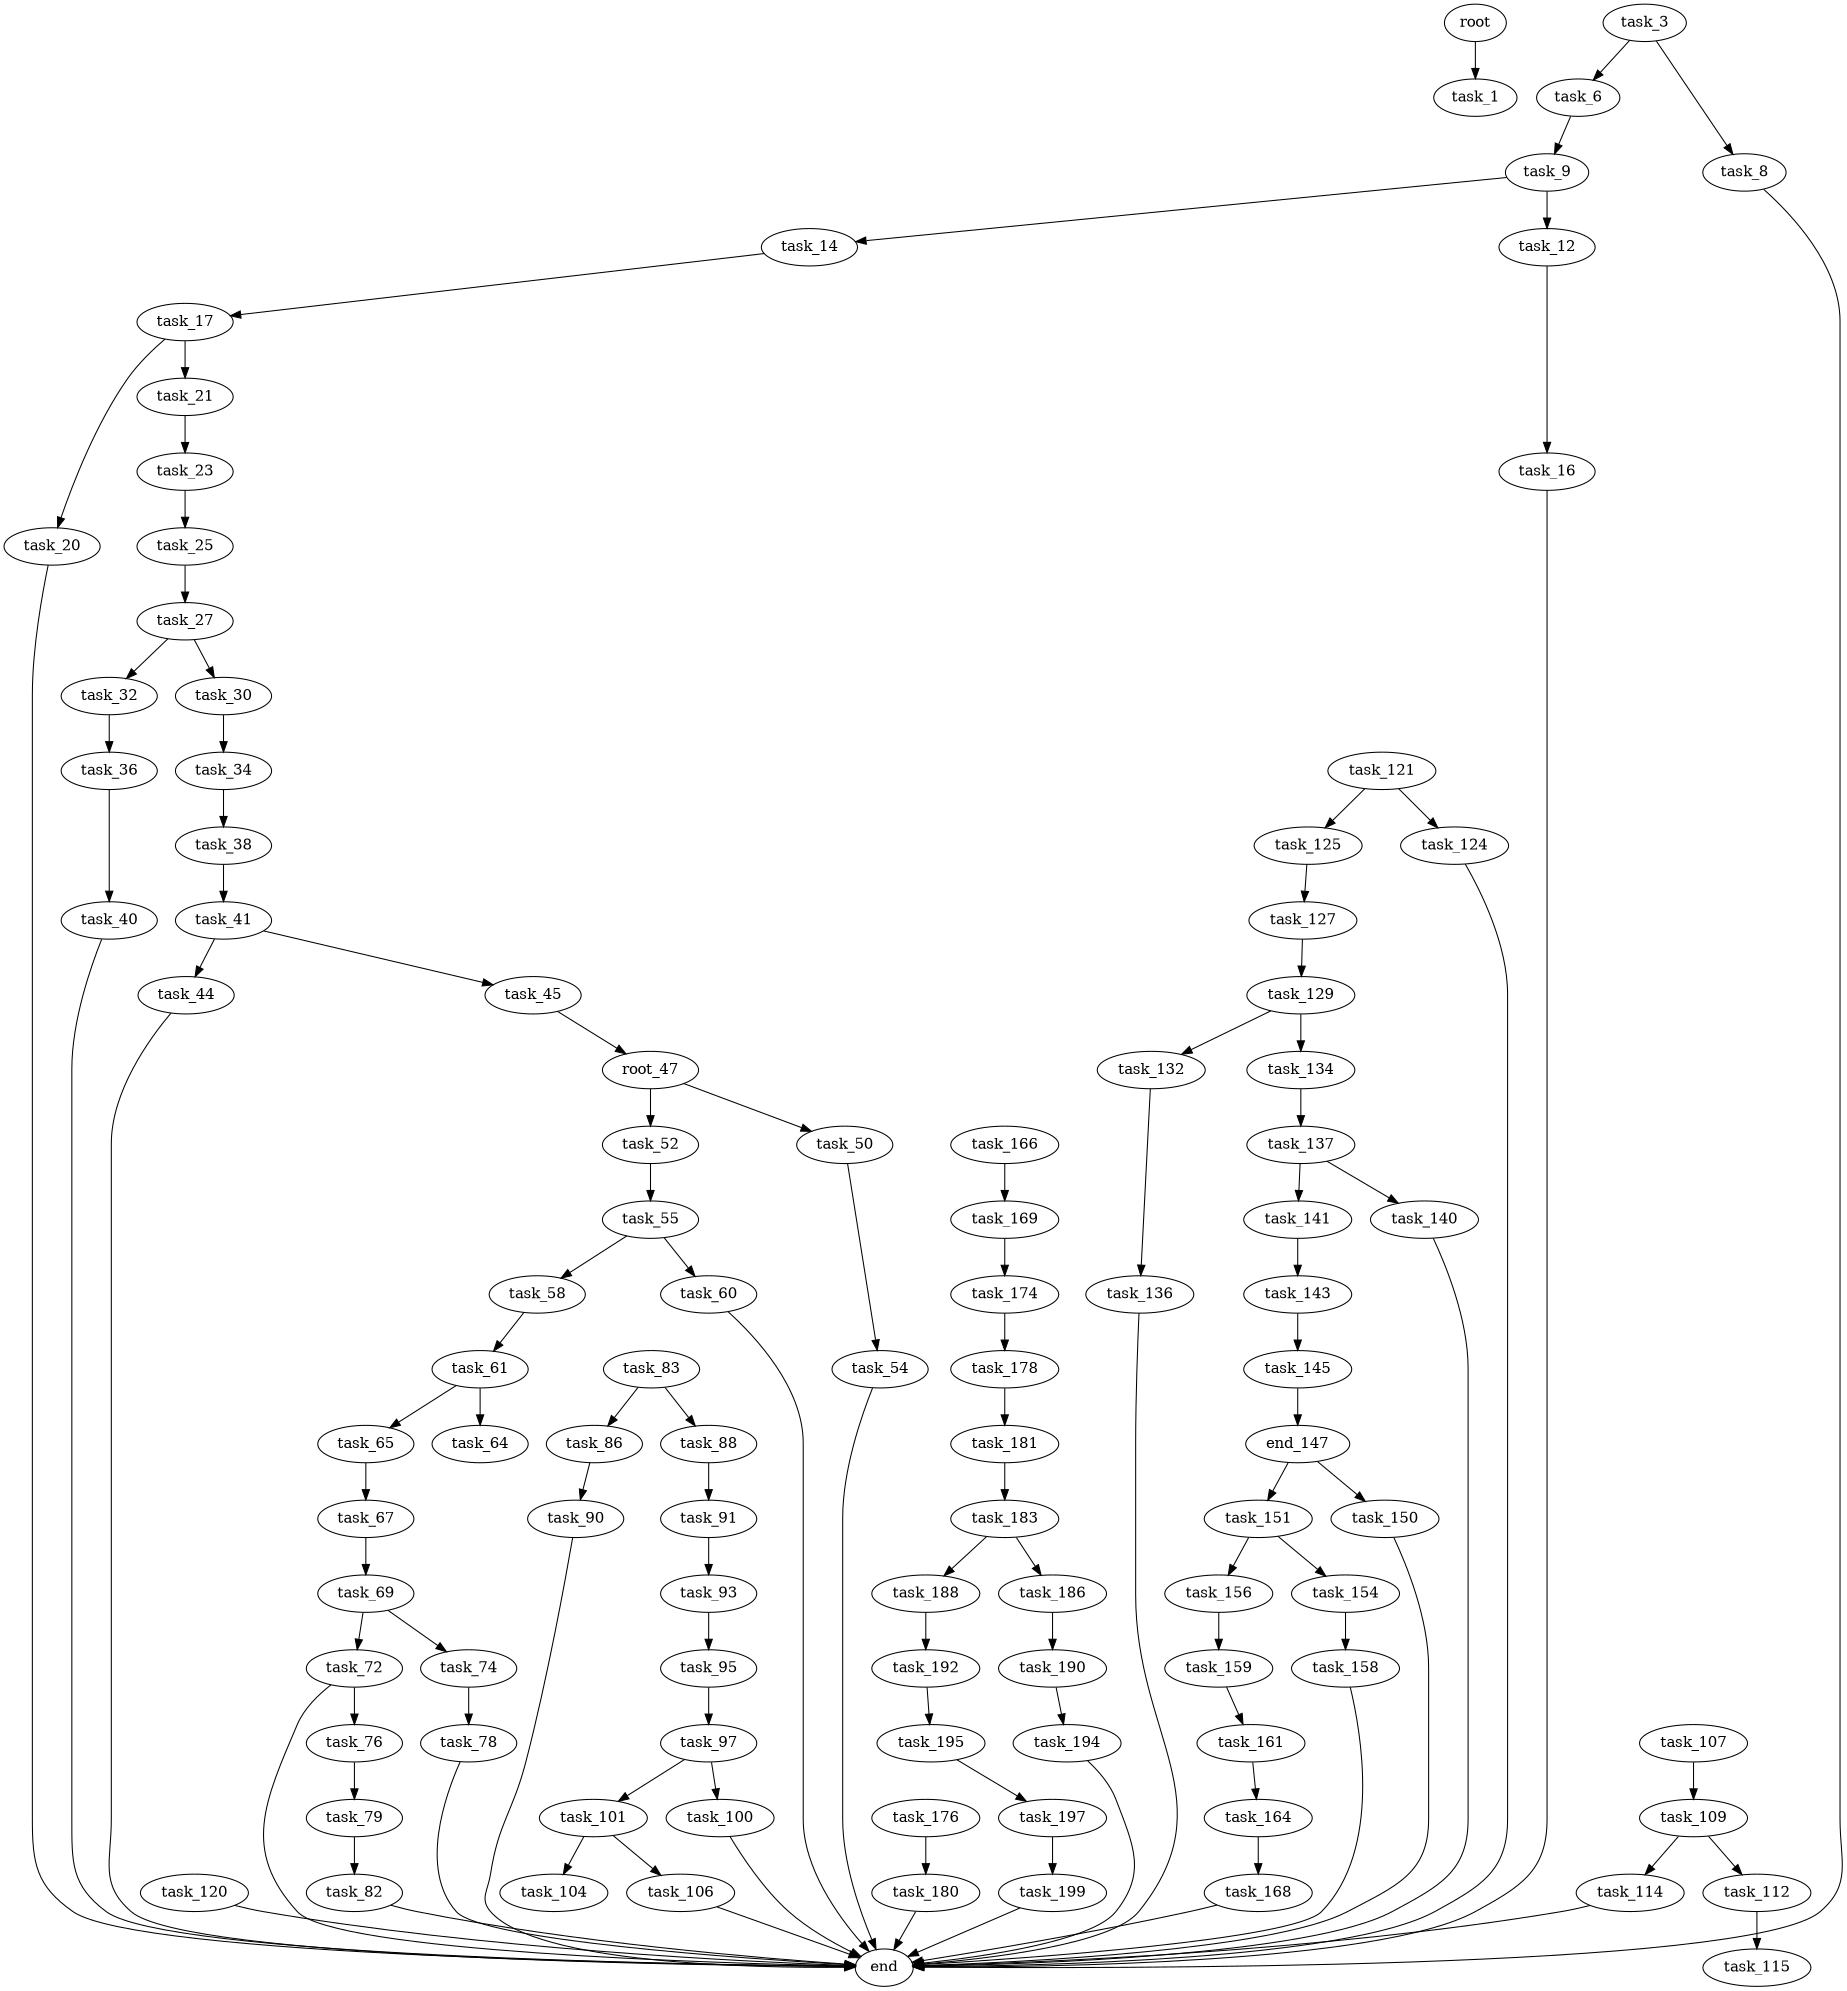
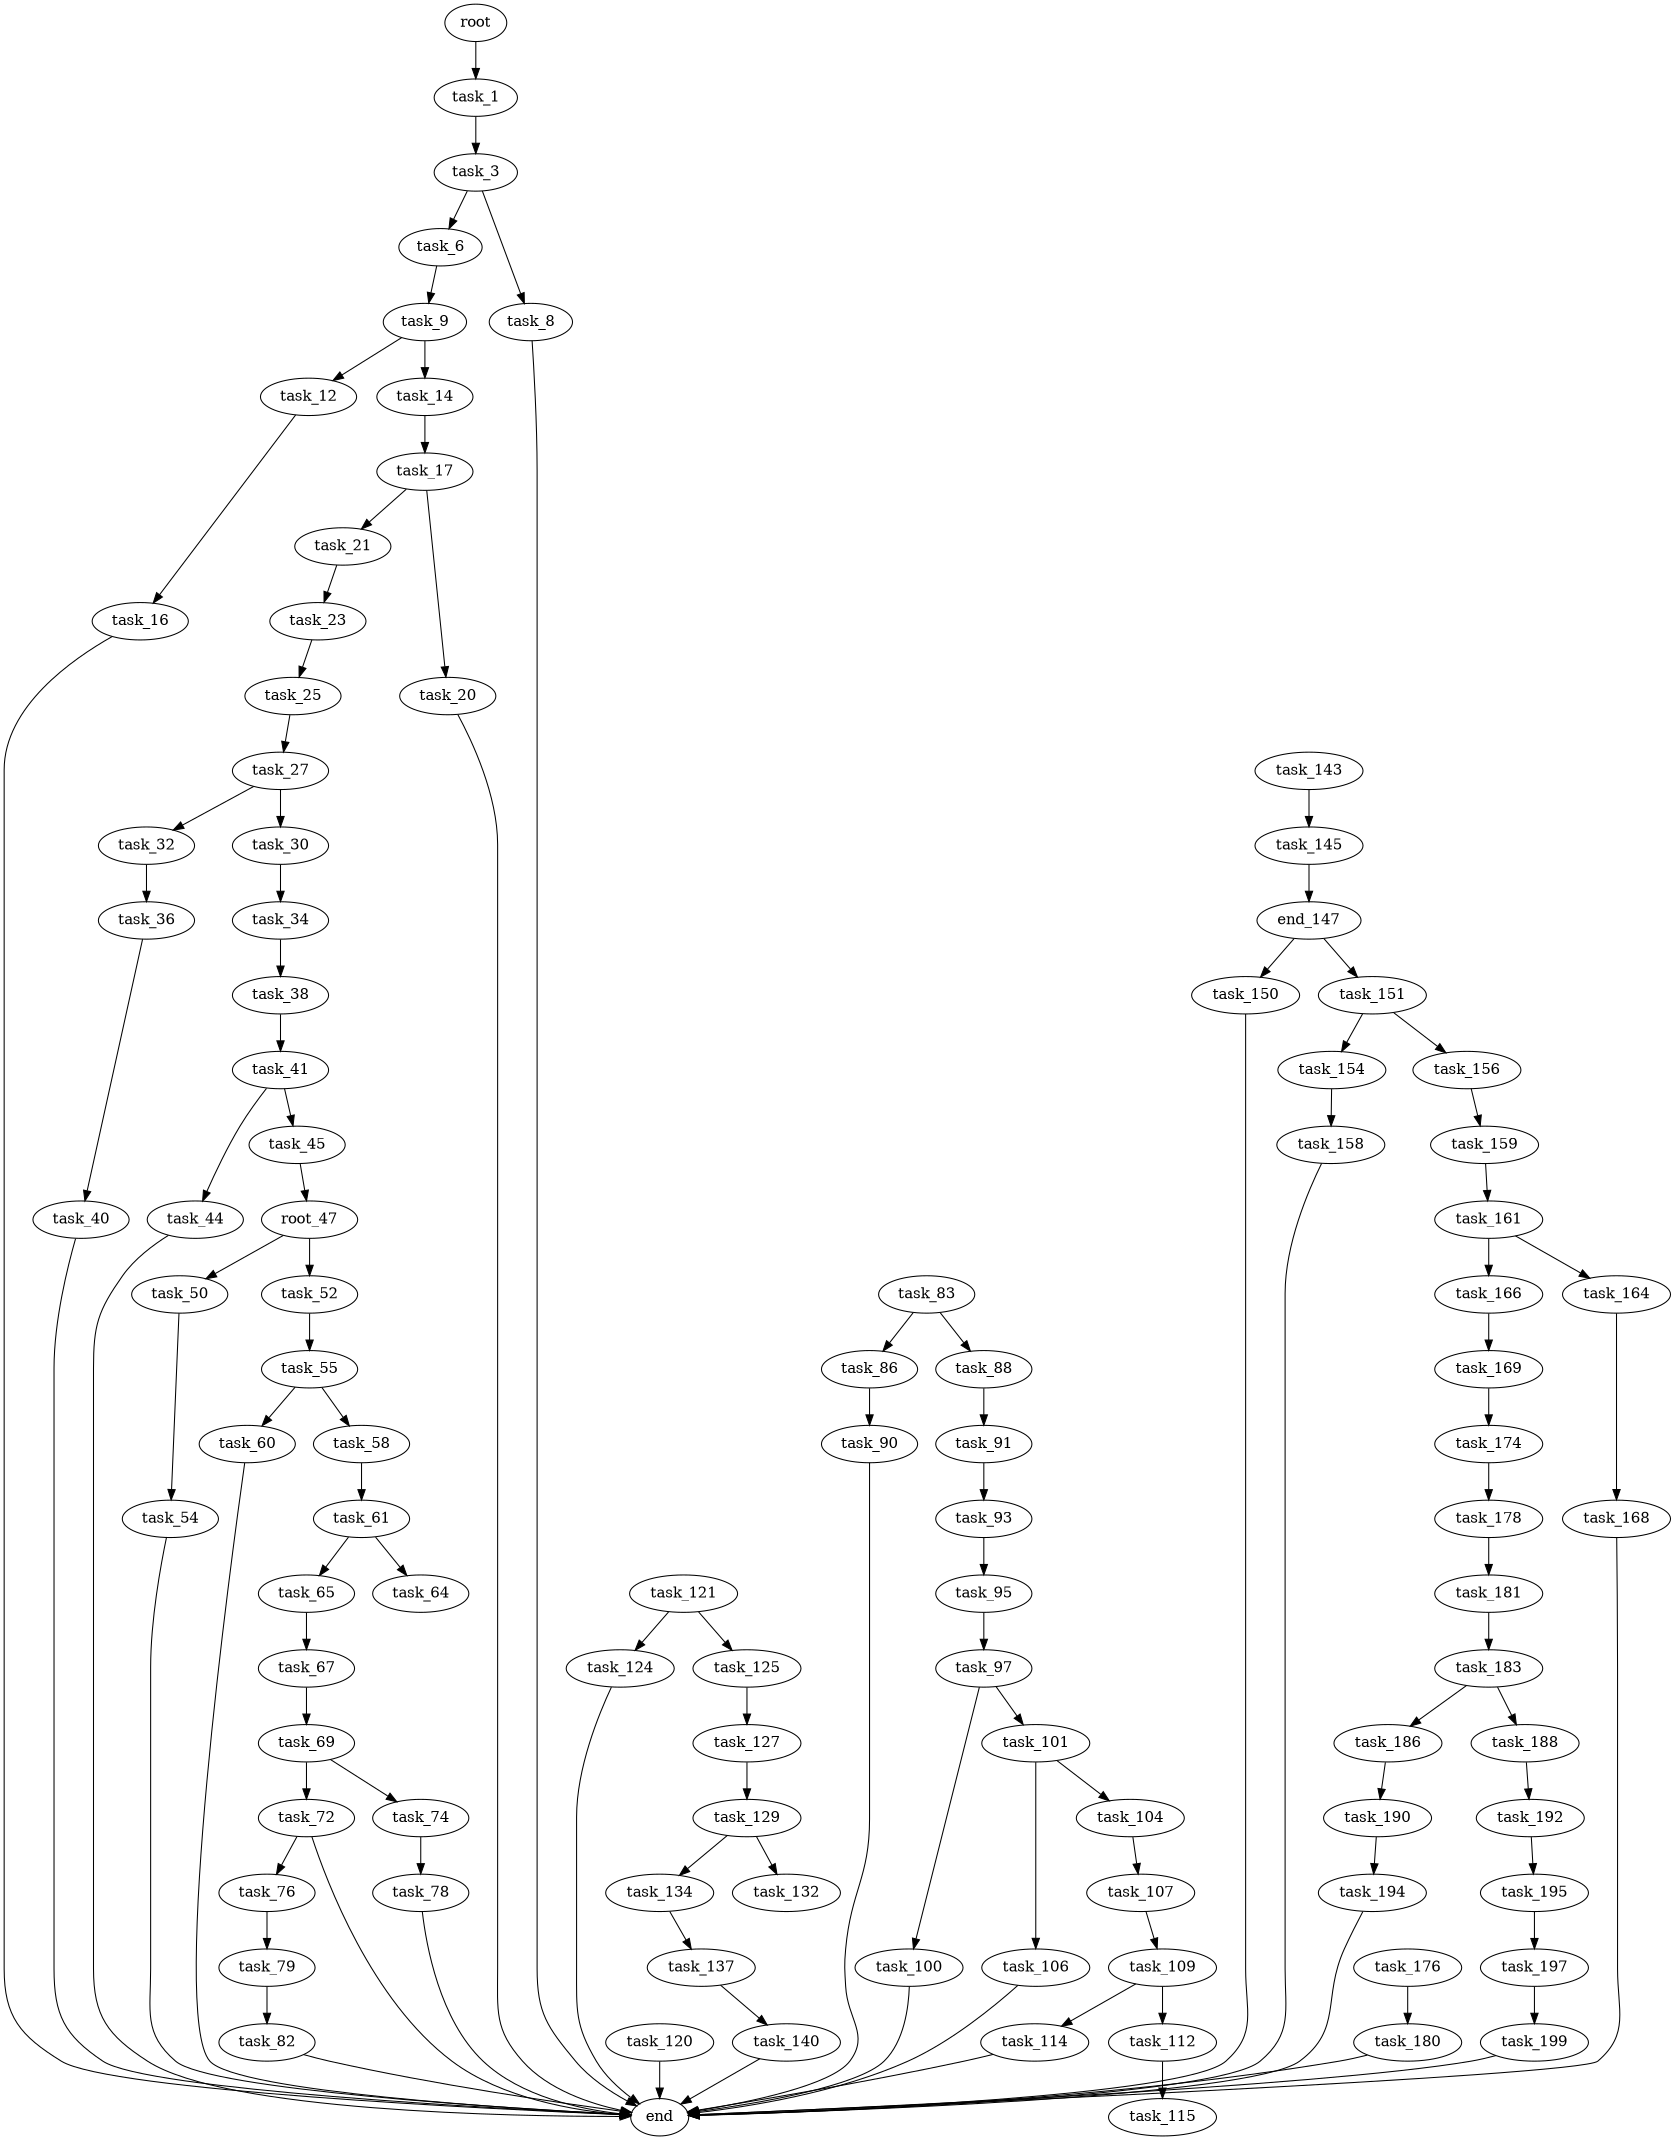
none -> (476, 130)
(1298, 1220) -> none
none -> (1489, 1252)
(1140, 1294) -> none
none -> (1135, 1850)
